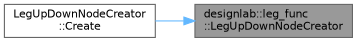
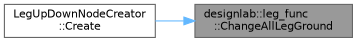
(274, 21) -> (274, 21)
